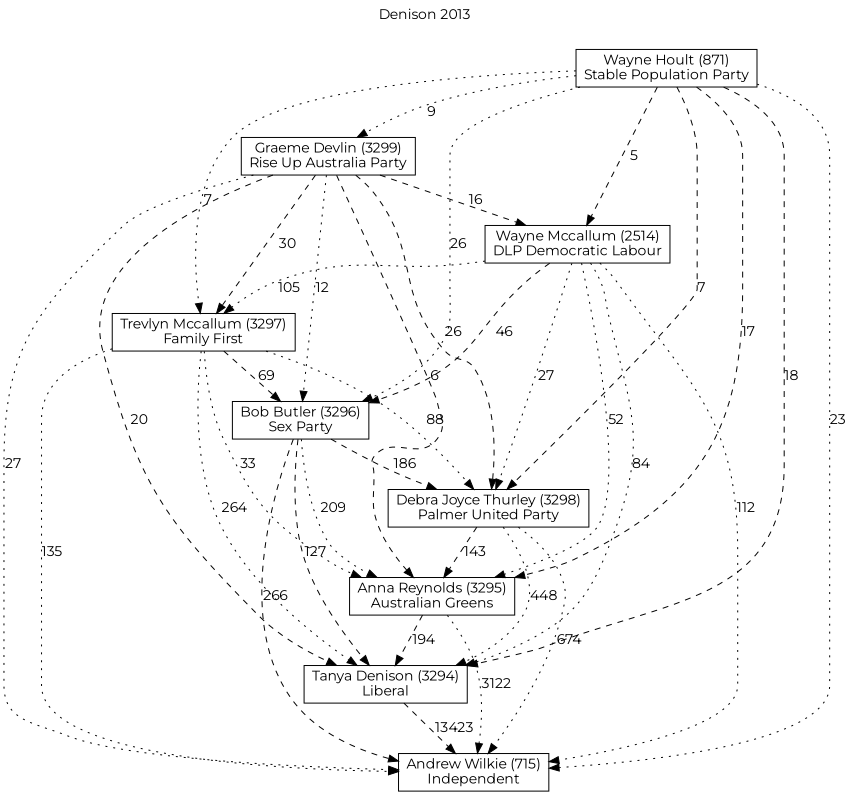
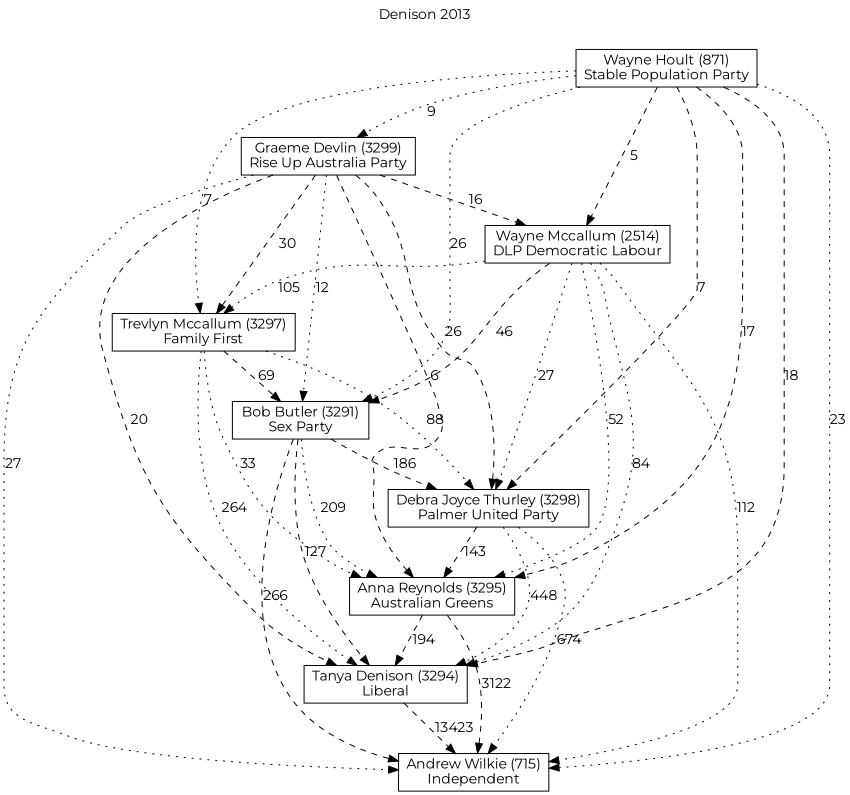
(301, 420) -> (301, 420)
(478, 675) -> (478, 675)
(42, 686) -> none
